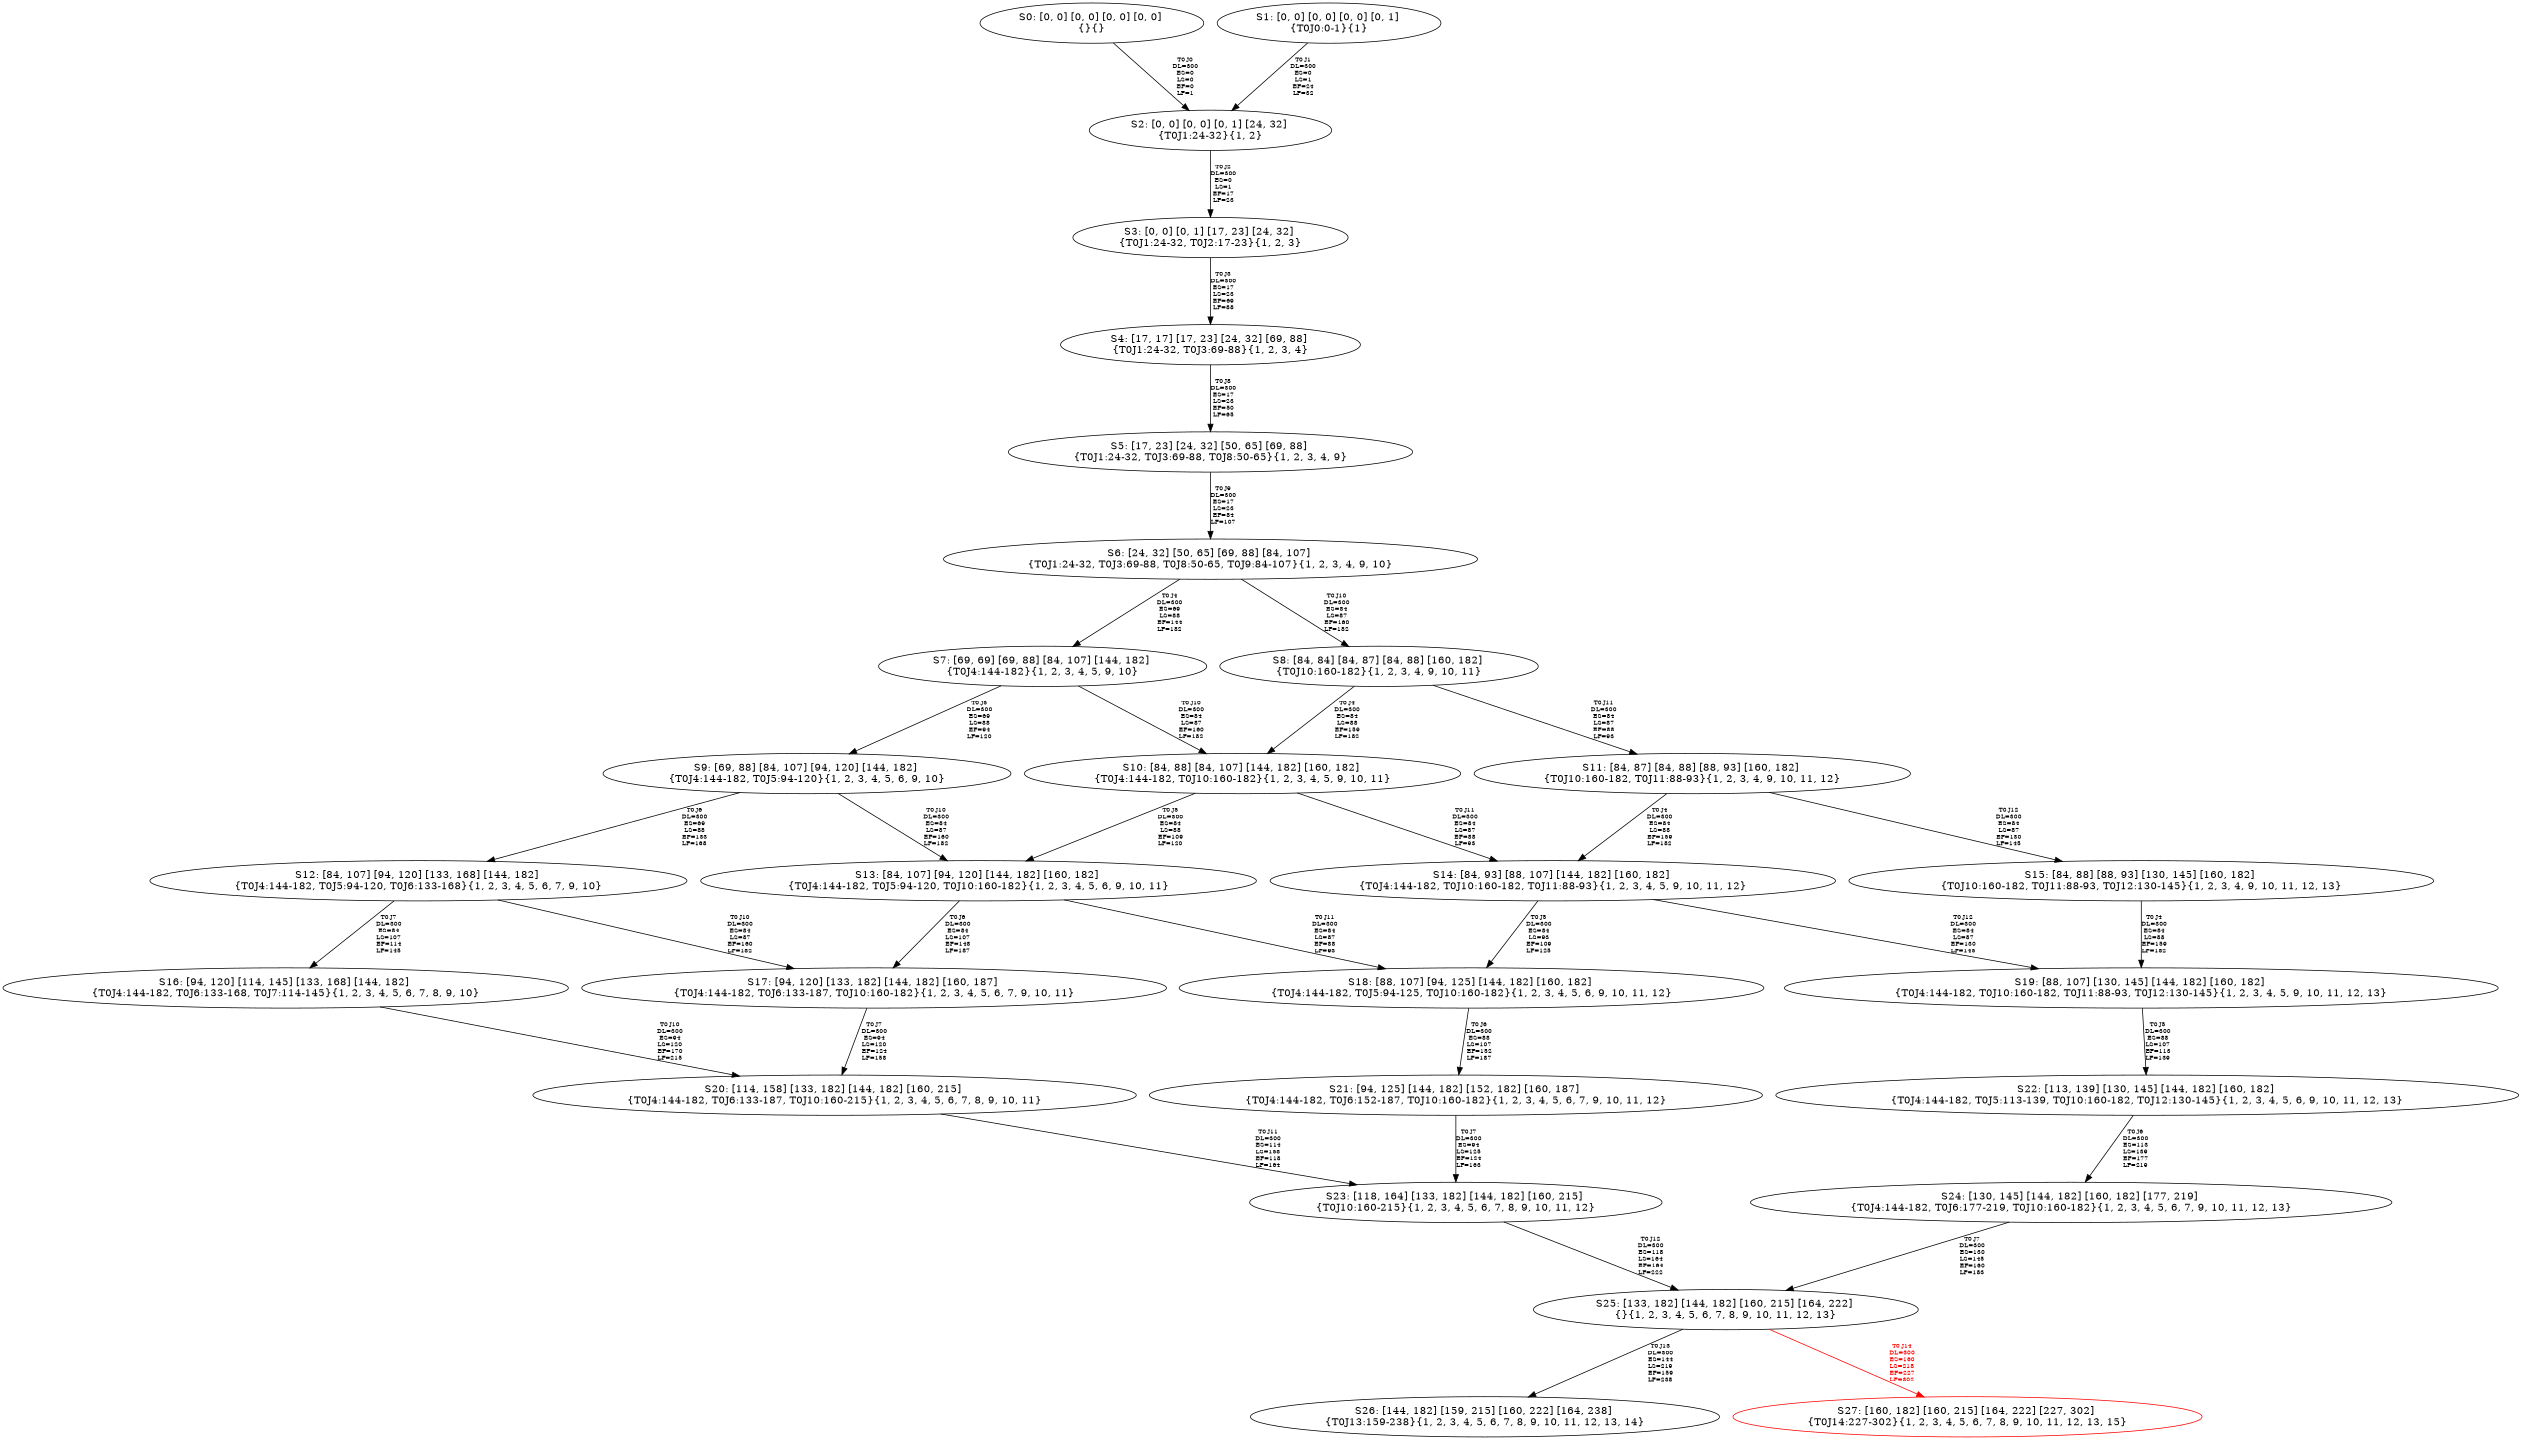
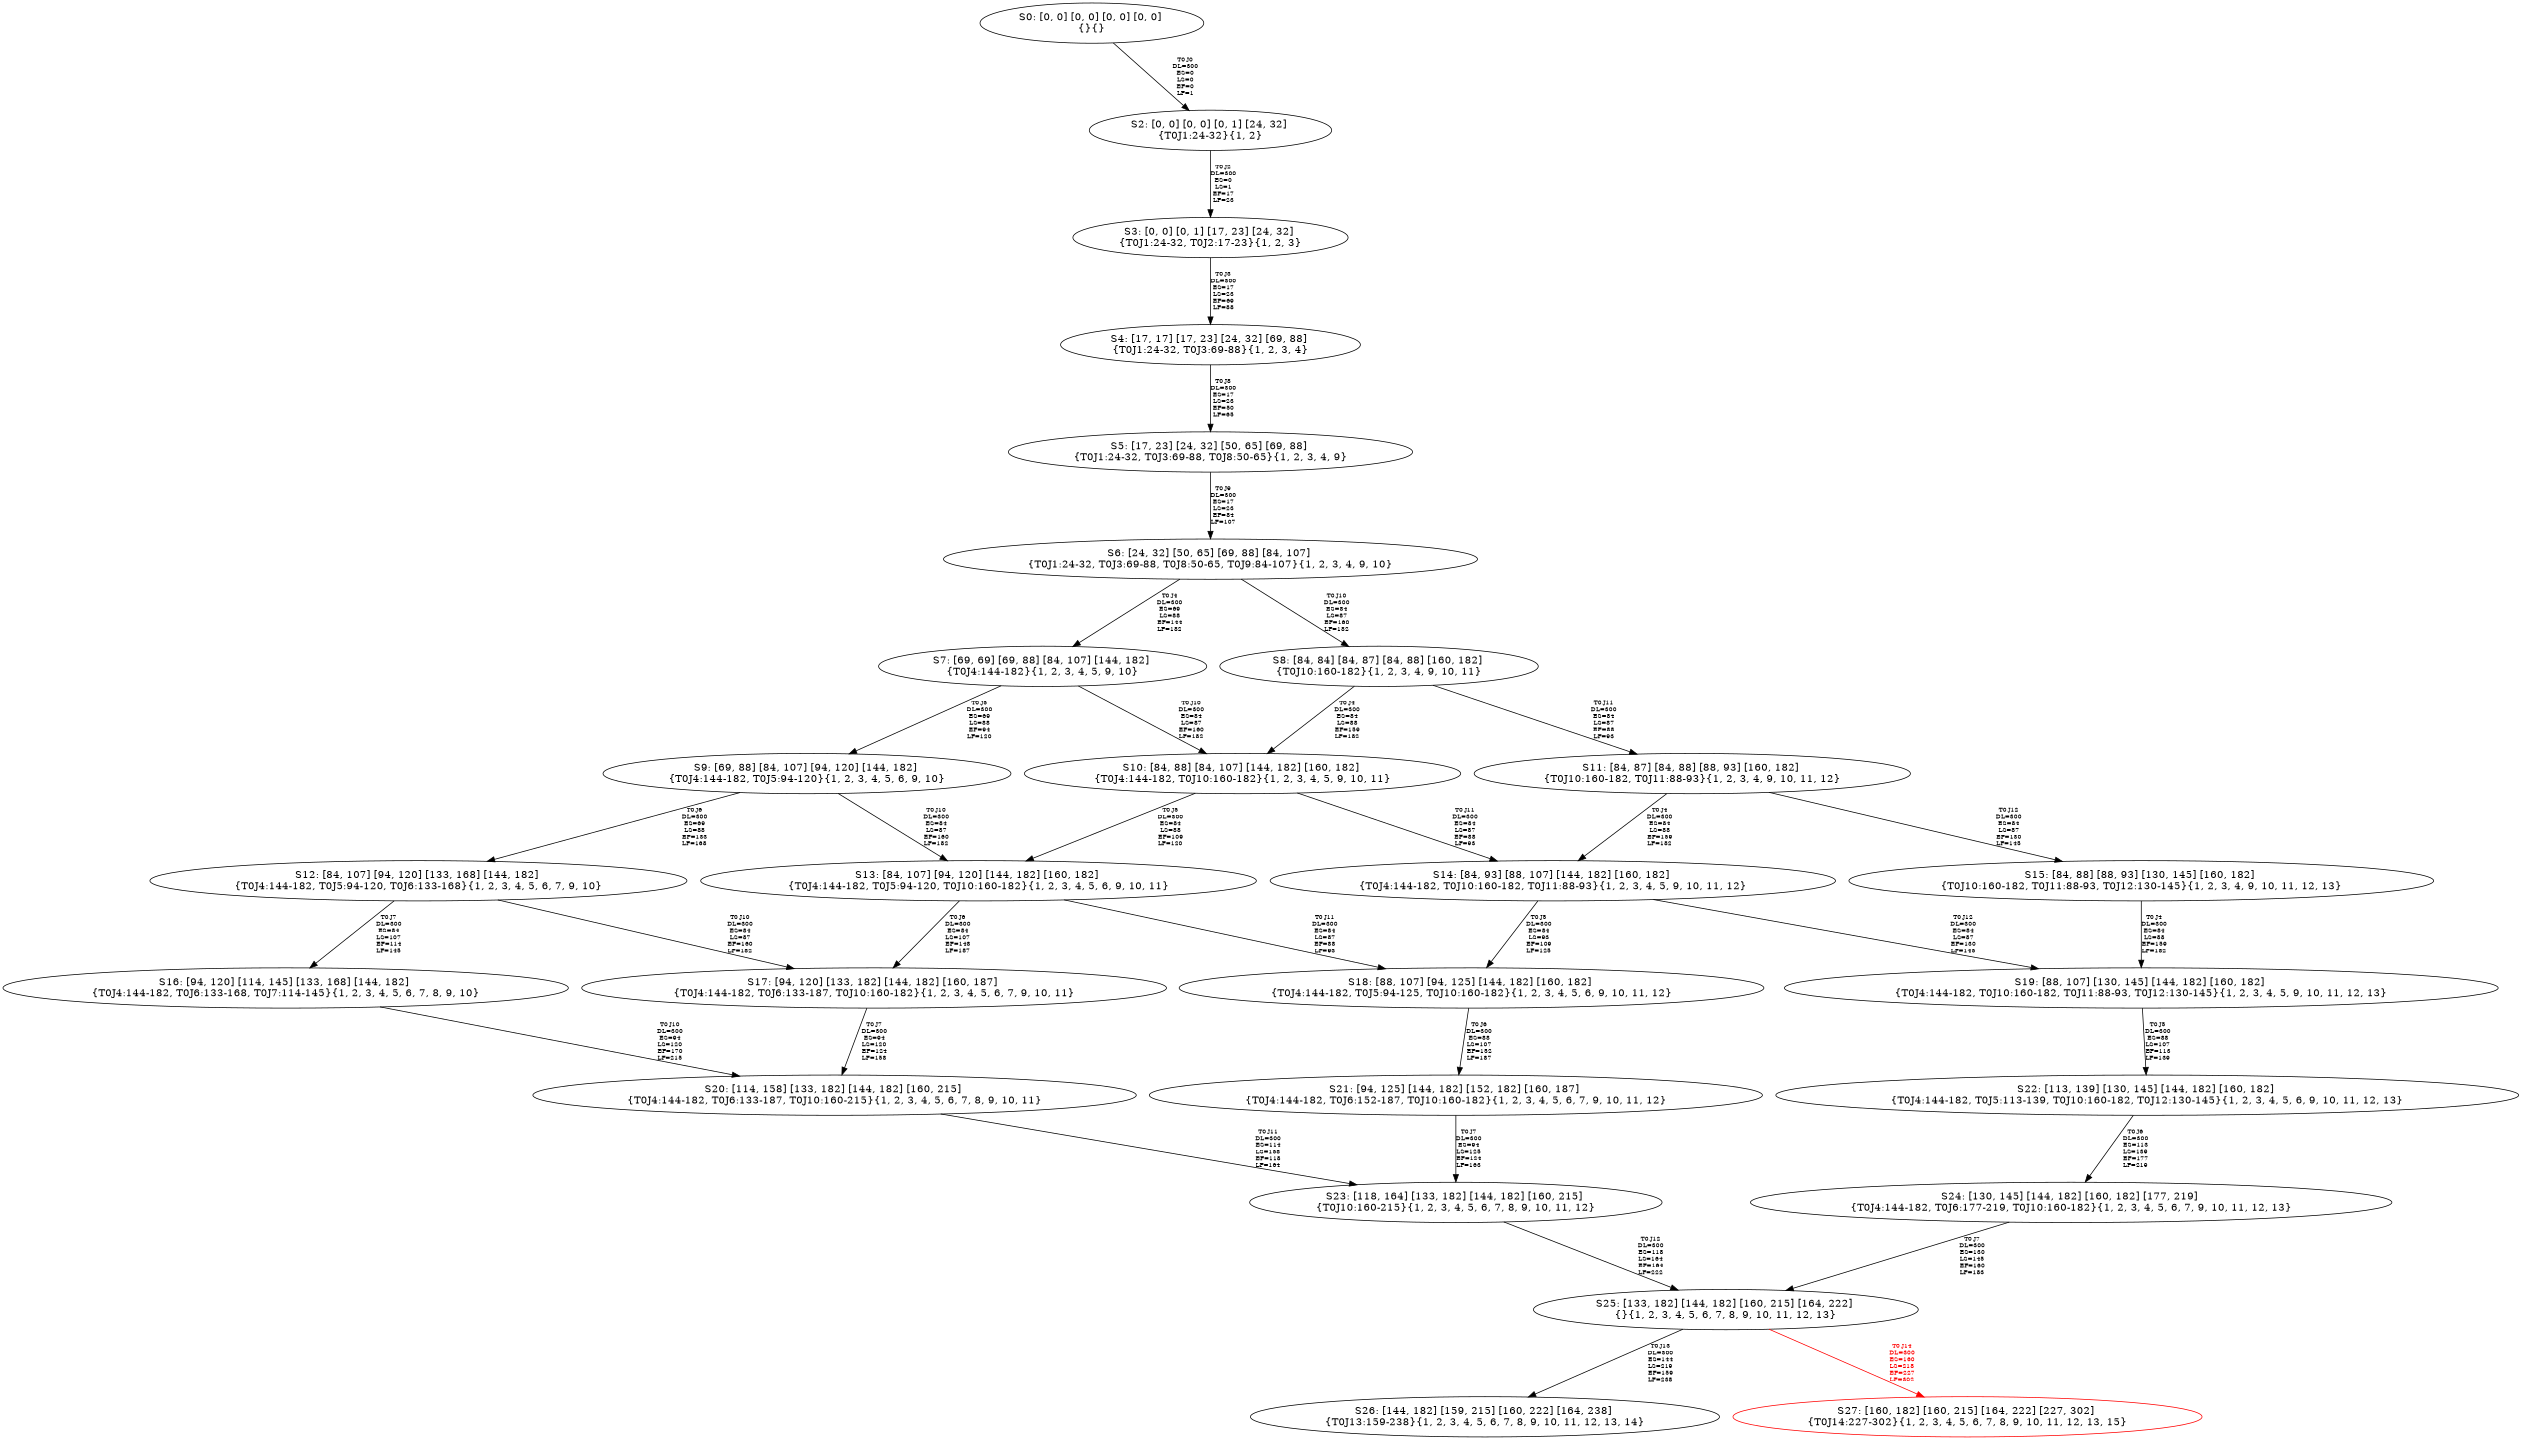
(1329, 23) -> none
